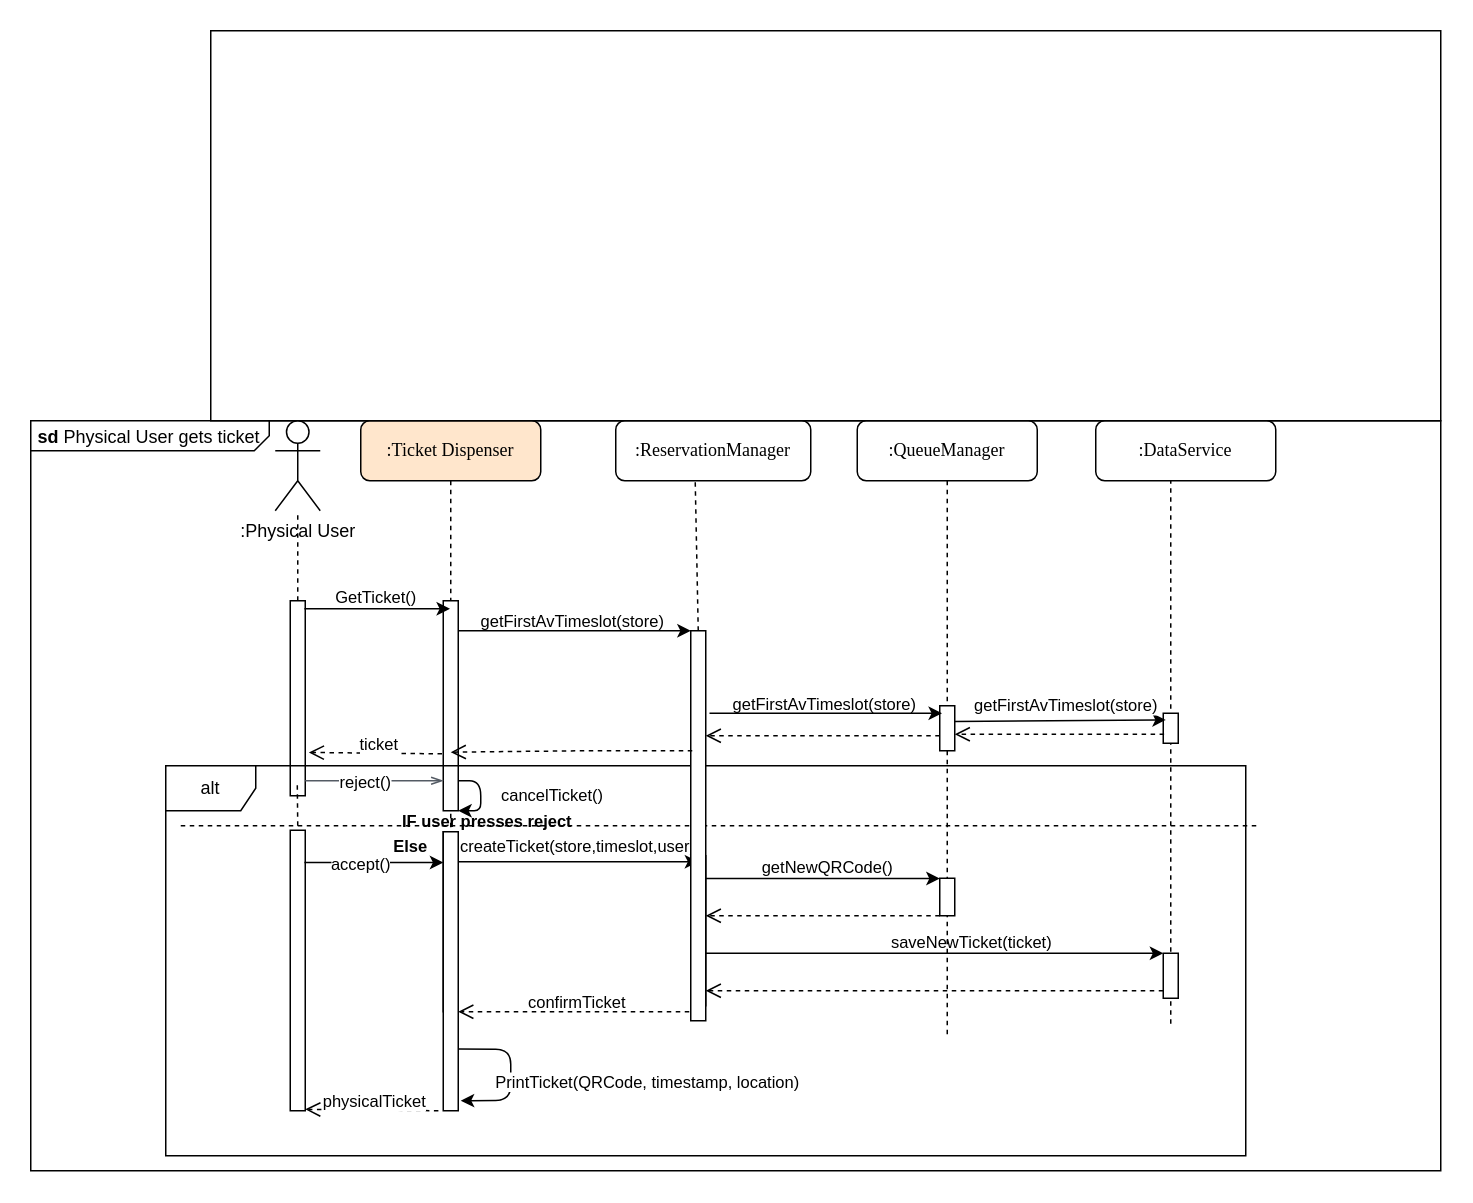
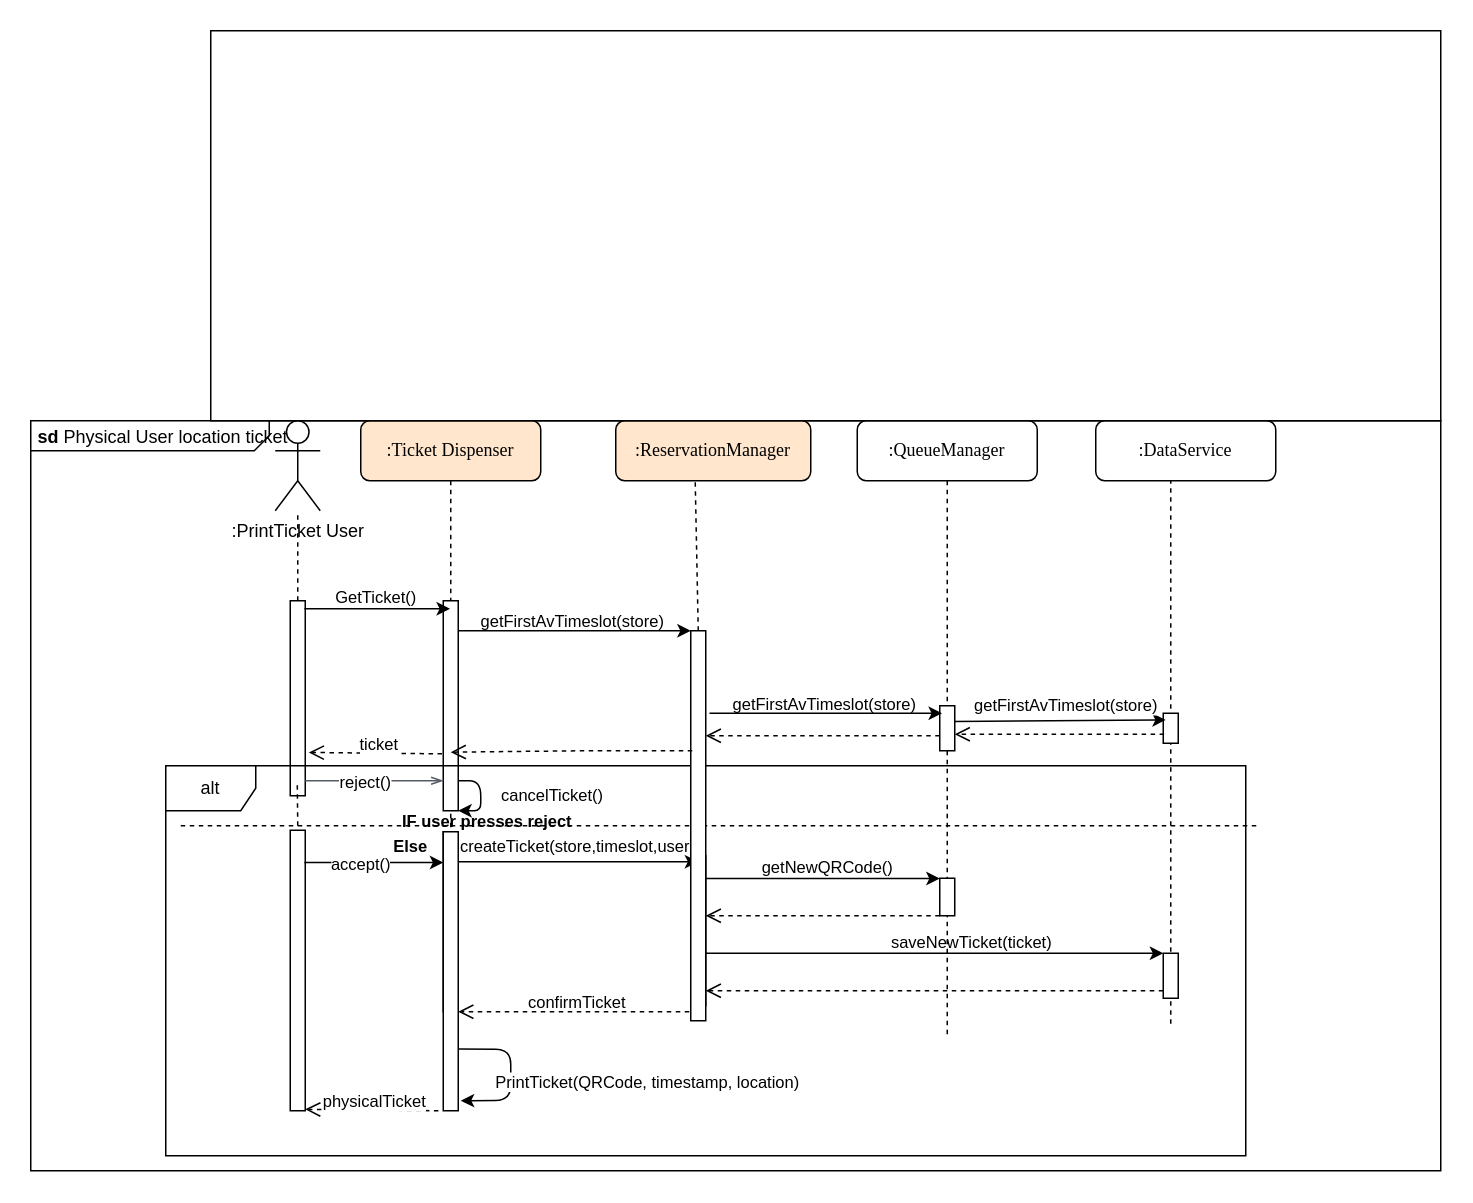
(158, 432) -> (174, 432)
(713, 451) -> (713, 451)
(299, 532) -> (299, 532)
